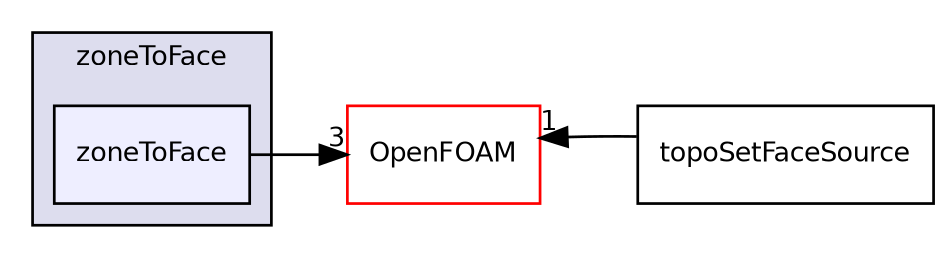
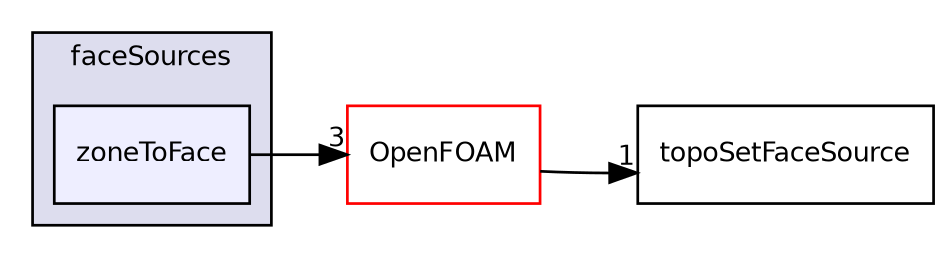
(152, 58) -> (152, 58)
(602, 136) -> (575, 173)
